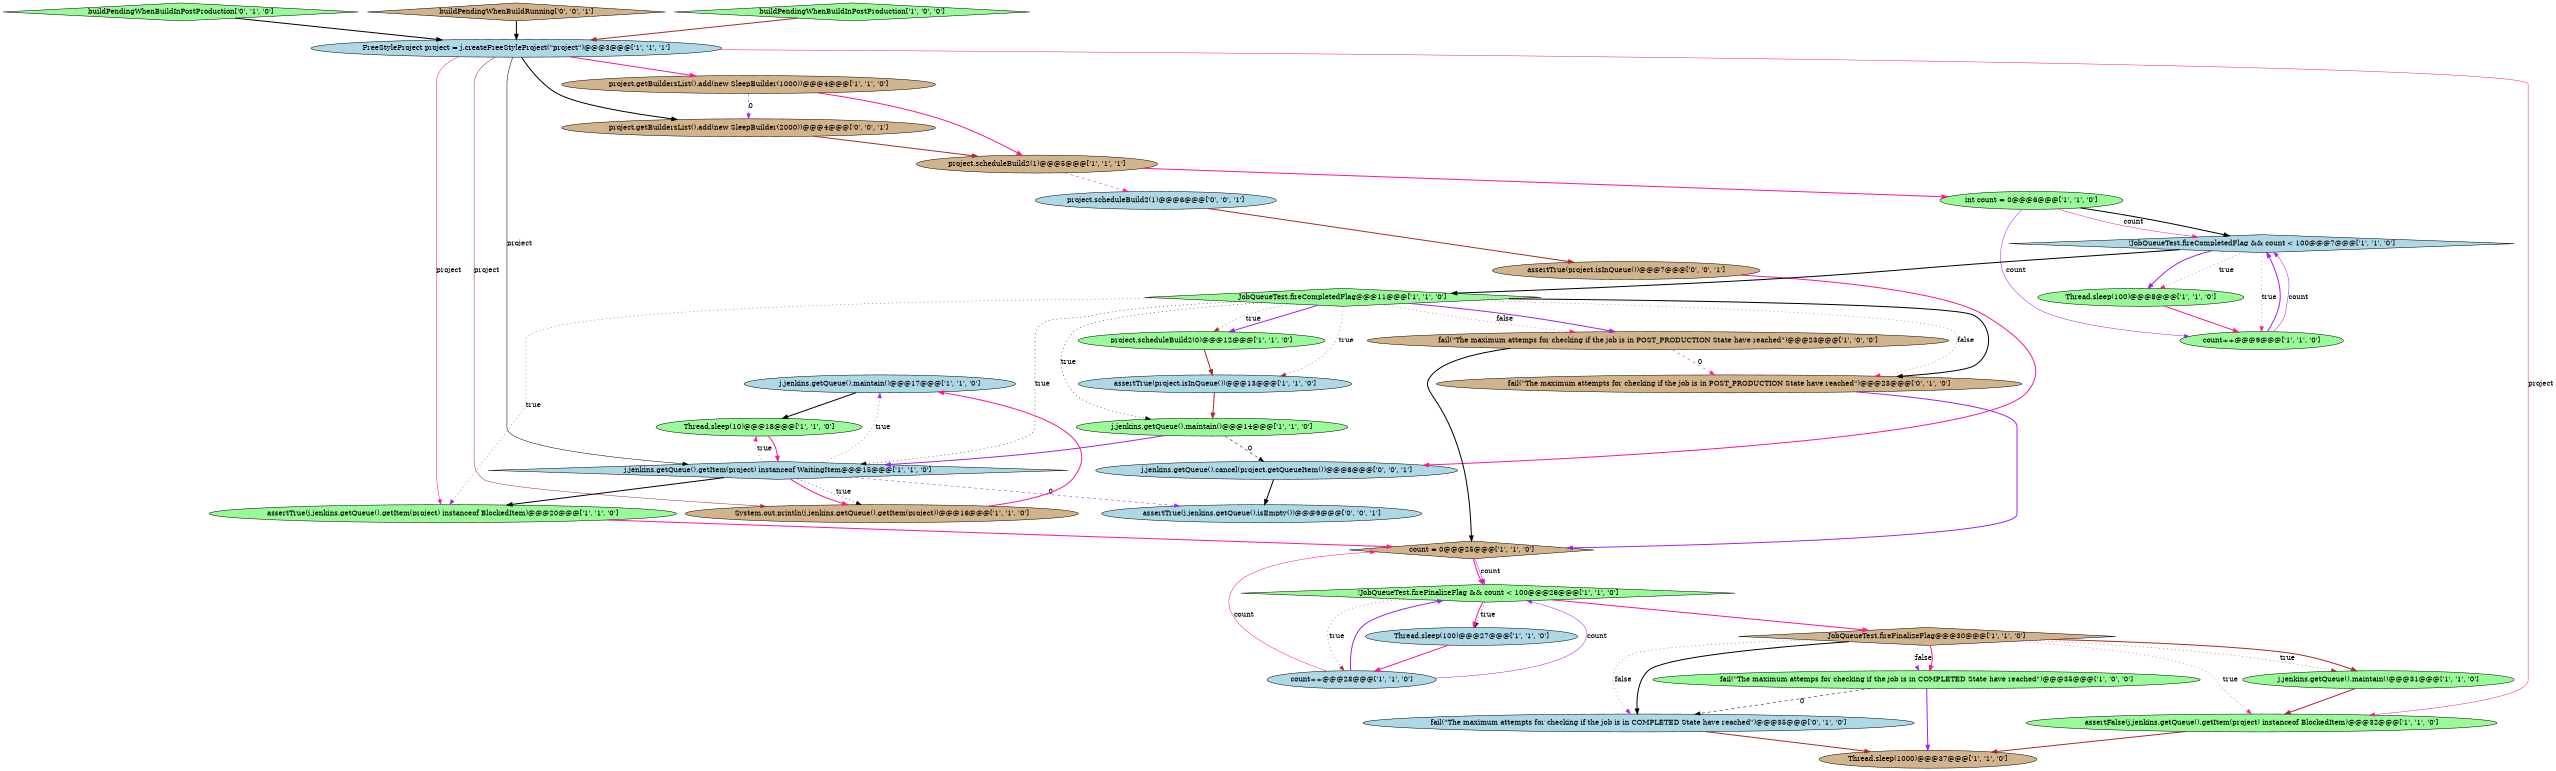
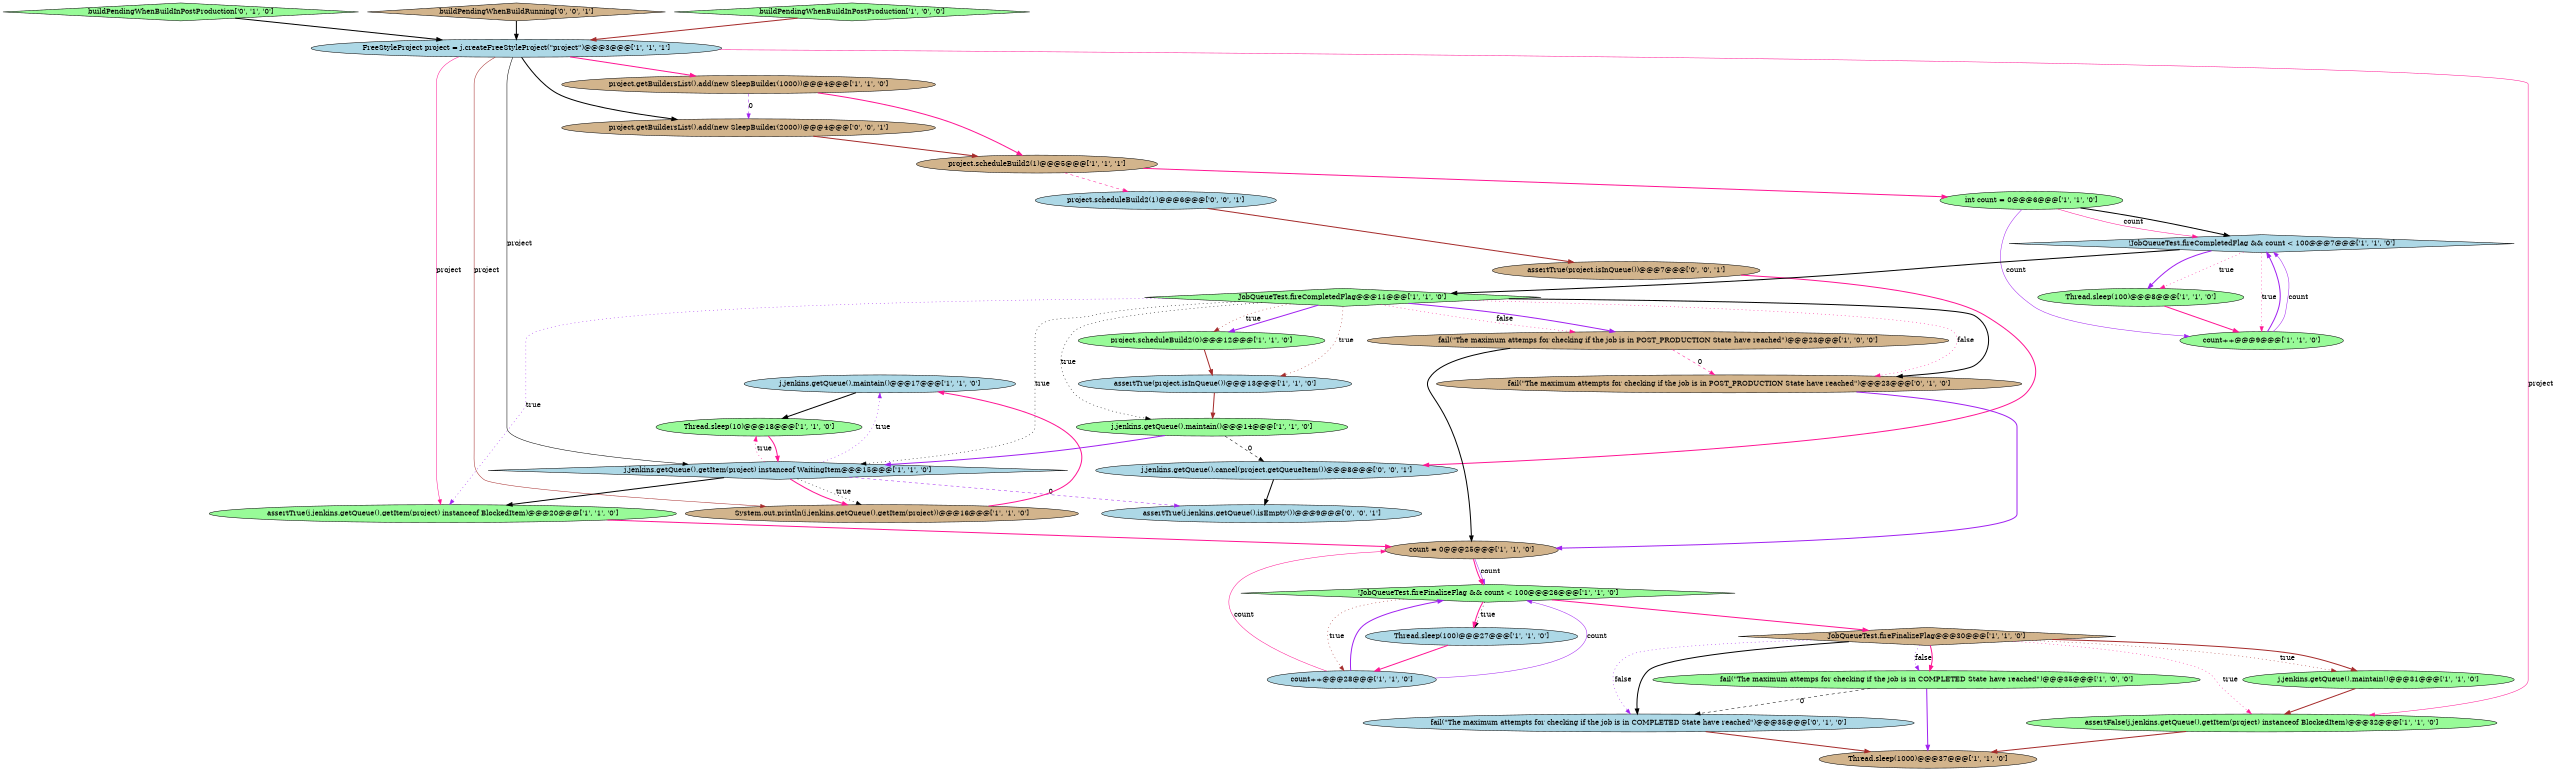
(1472, 550) -> (1472, 550)
